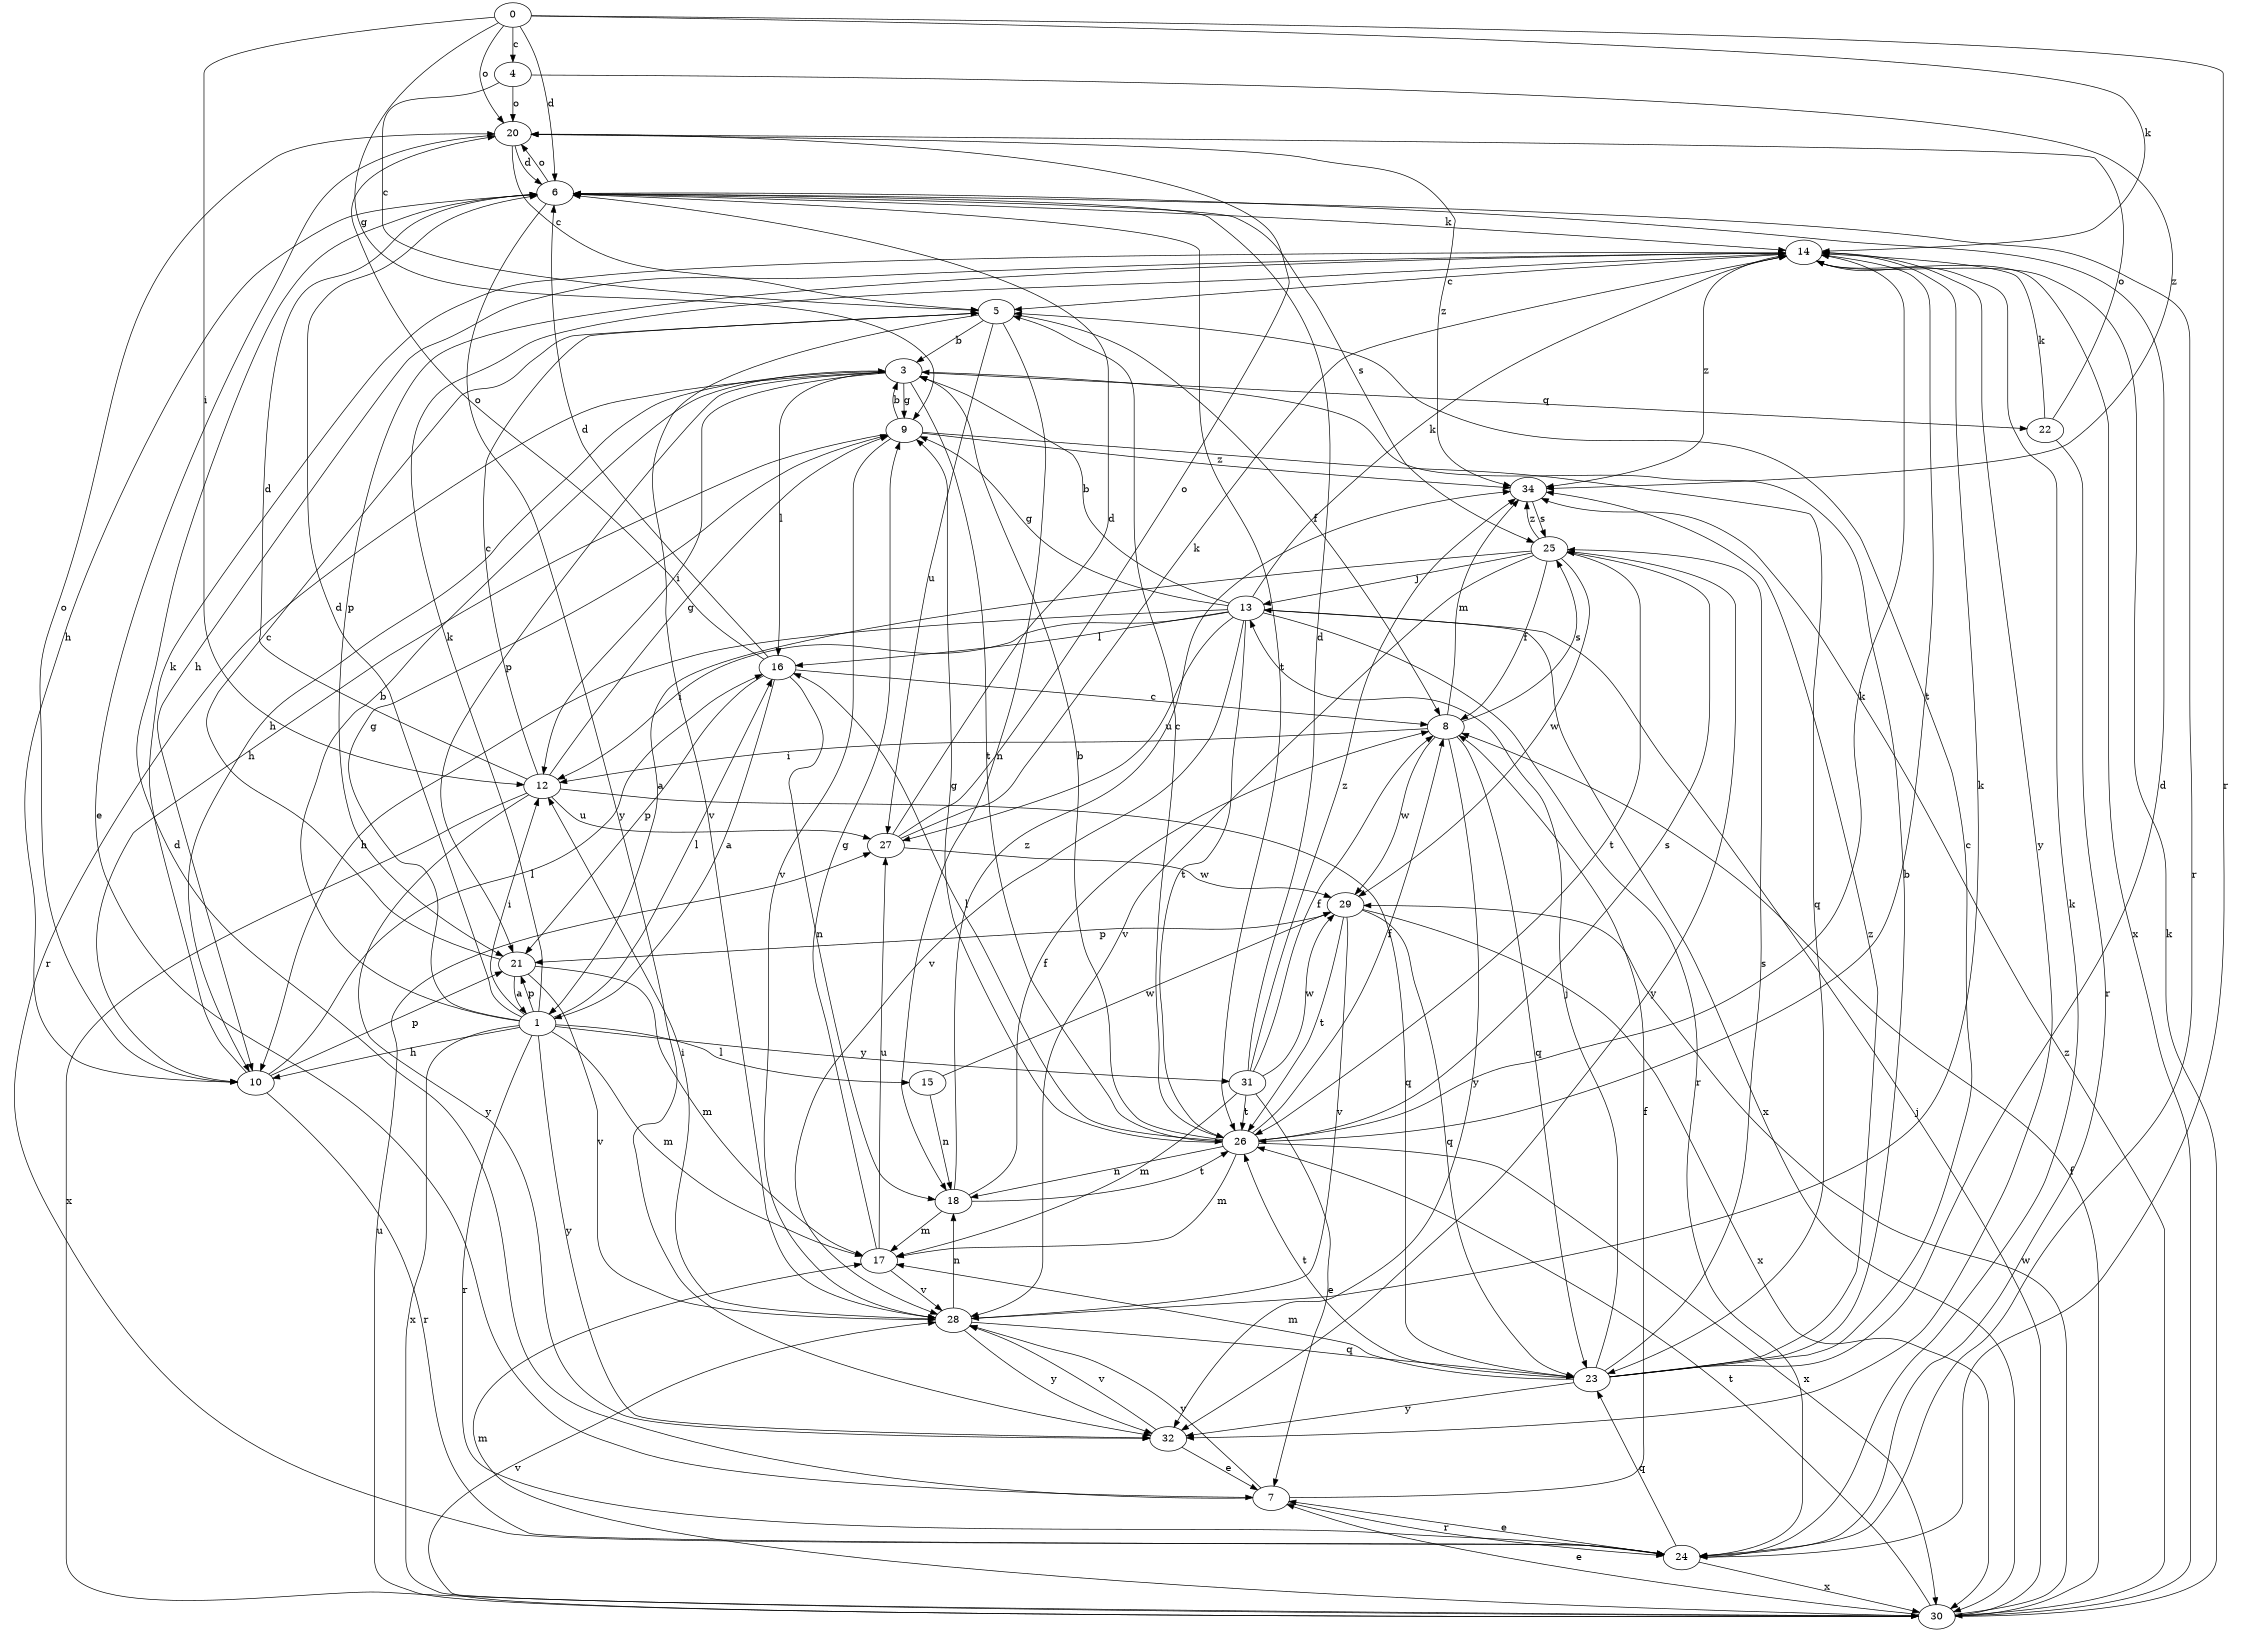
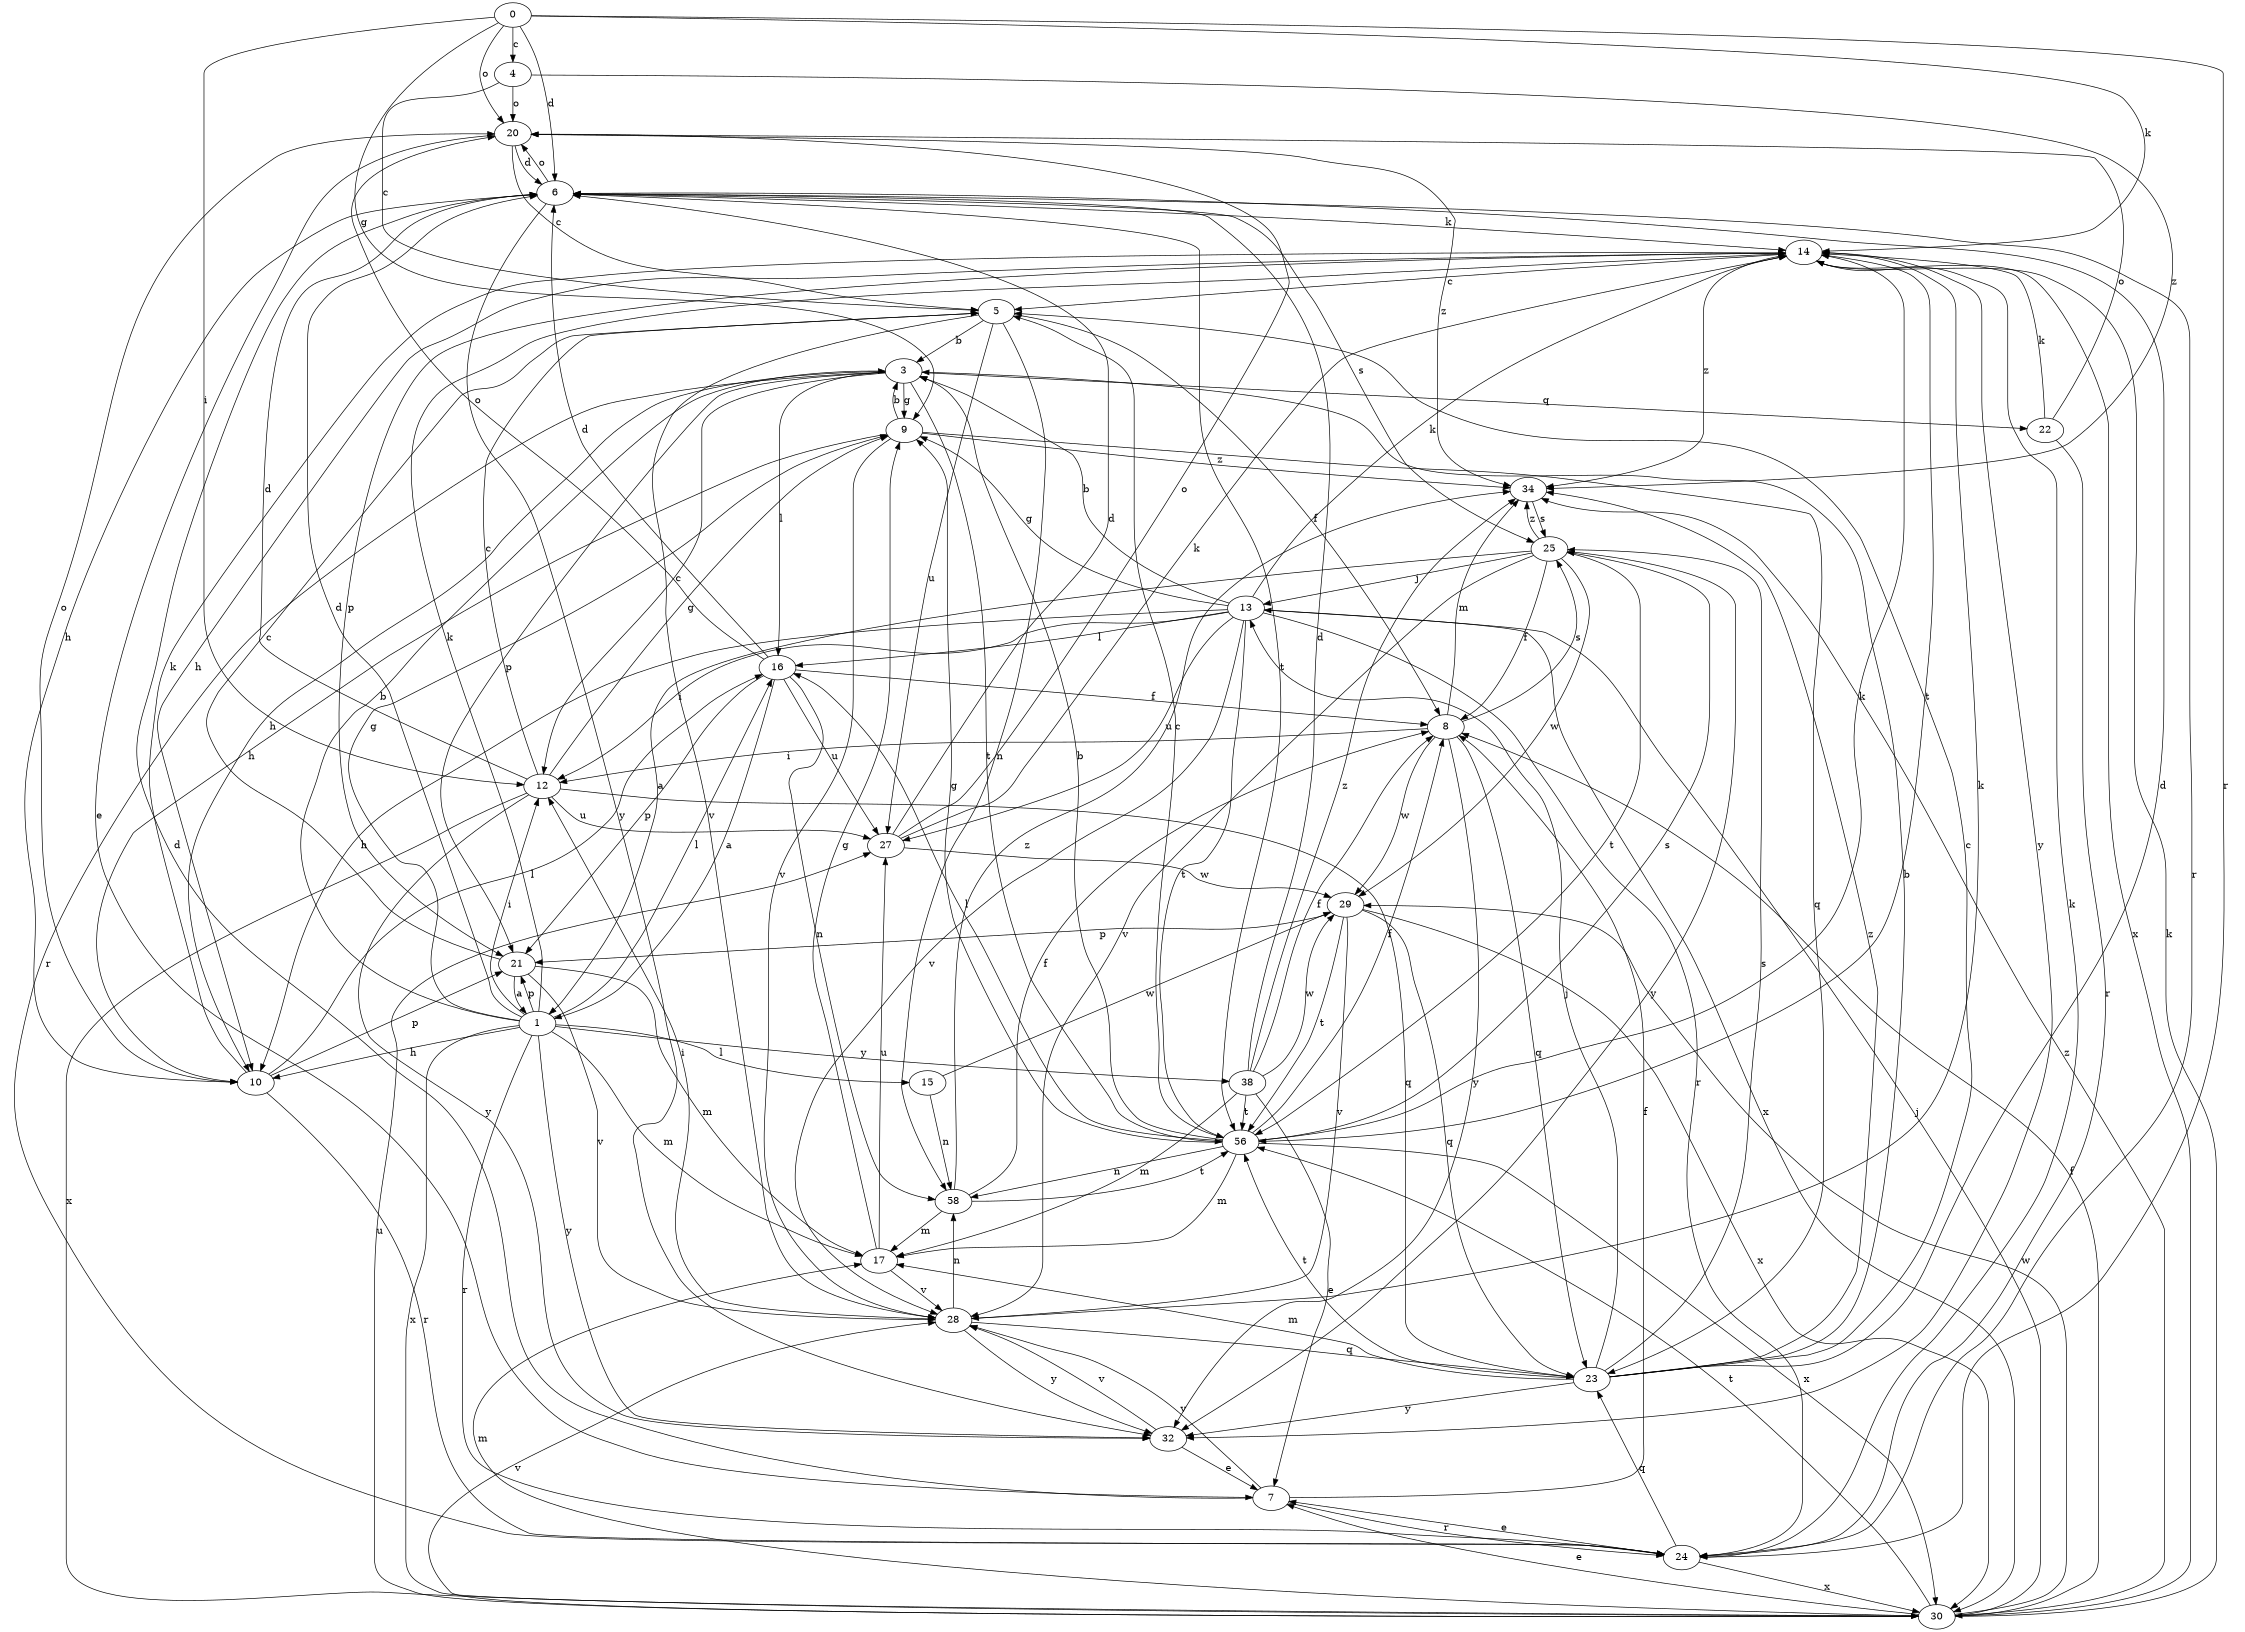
(678, 579) -> (678, 579)
(1153, 697) -> (1153, 697)
none -> (828, 754)
(1247, 1083) -> (1247, 1083)
(1241, 1142) -> (1241, 1142)
(953, 1202) -> (953, 1202)
